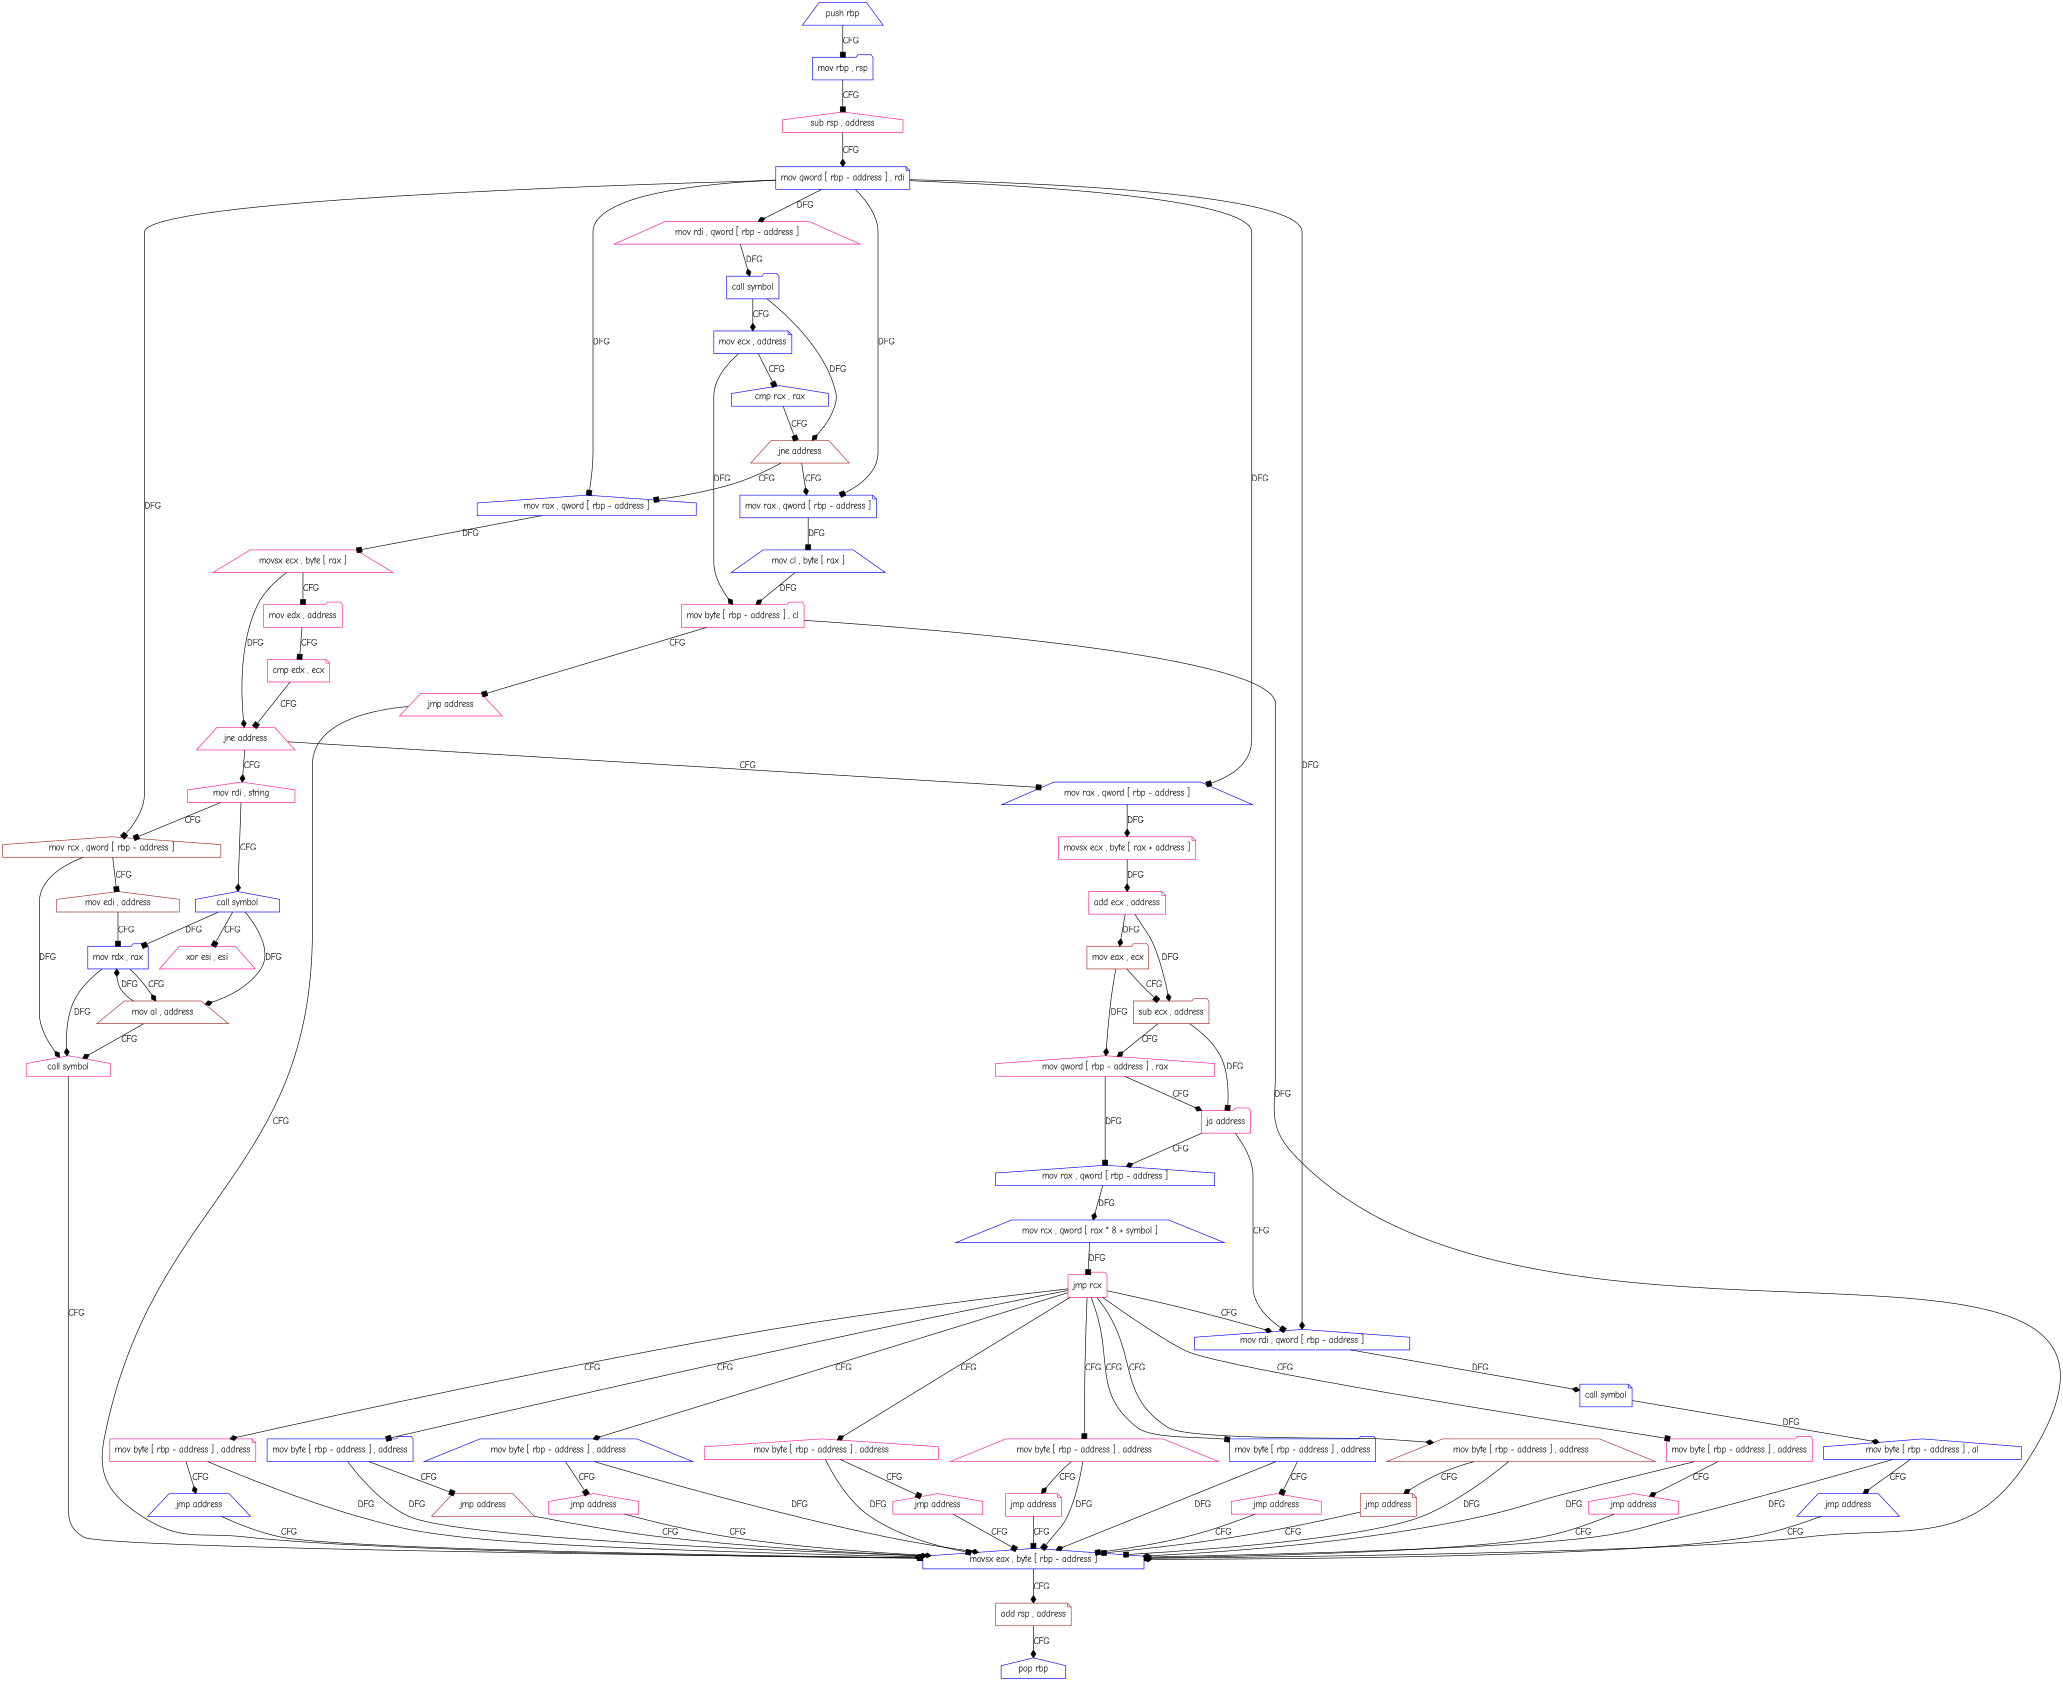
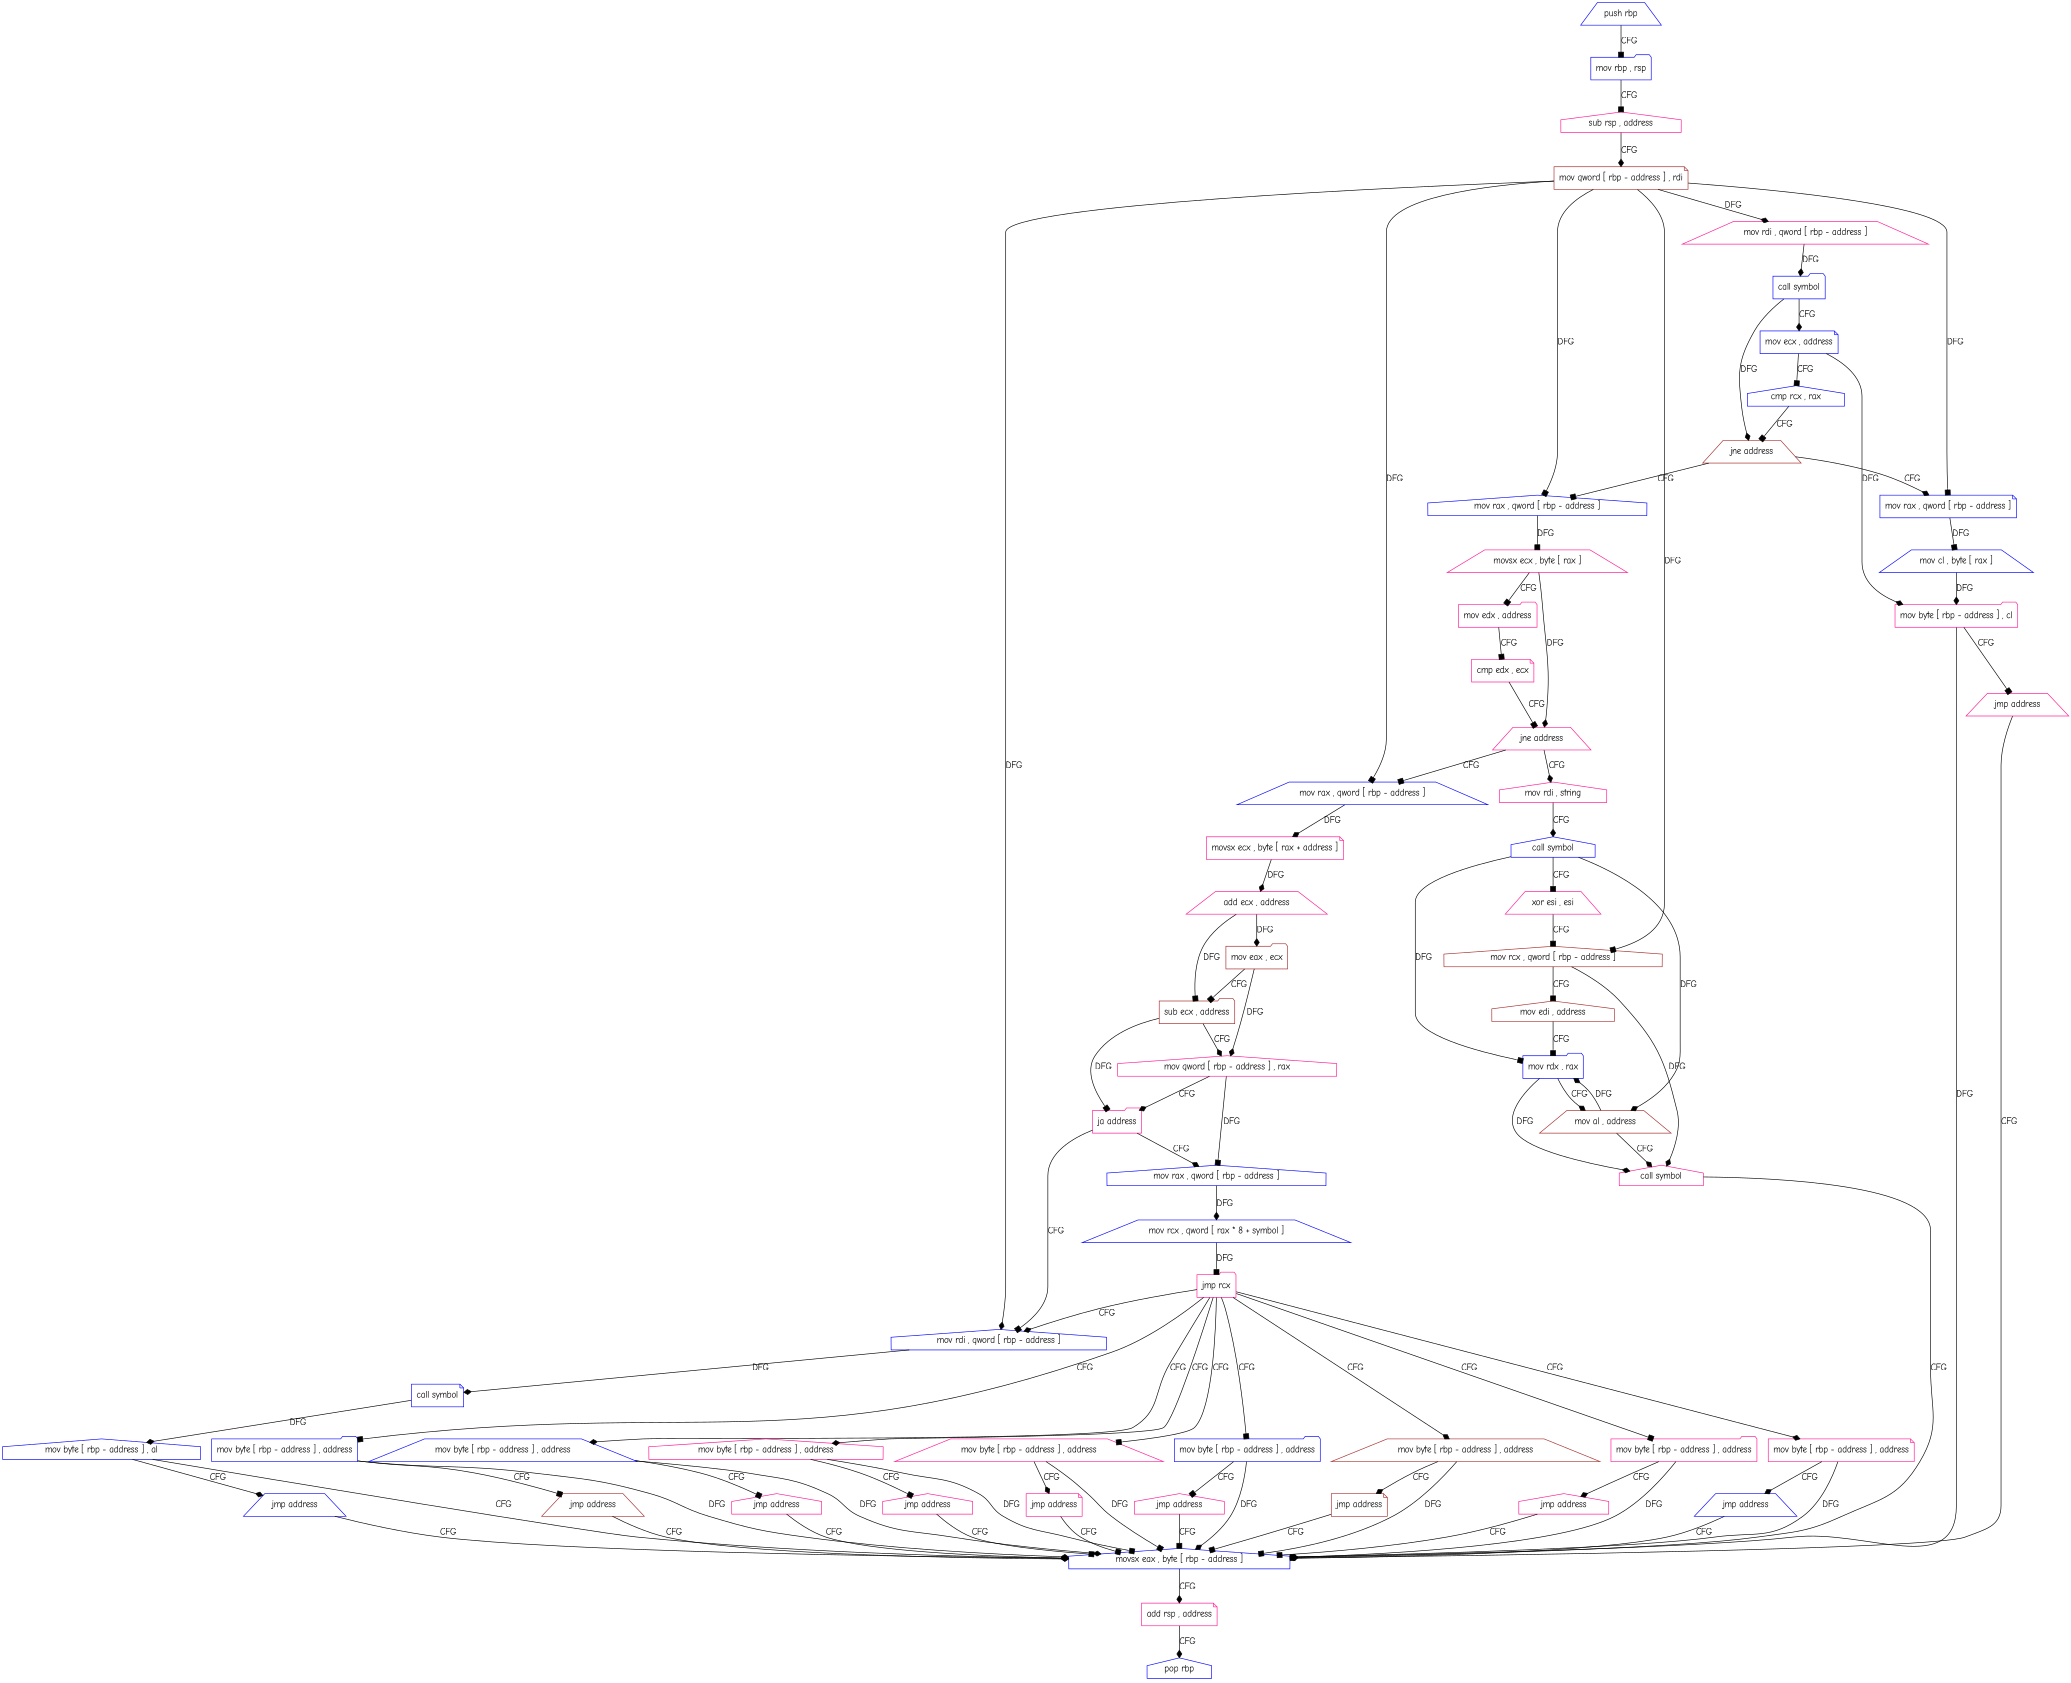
(843, 178) -> (1621, 178)
(180, 819) -> (1553, 927)
(1127, 903) -> (1257, 903)
(1156, 952) -> (1203, 948)
(1777, 1505) -> (504, 1505)
(1033, 1614) -> (1179, 1614)
